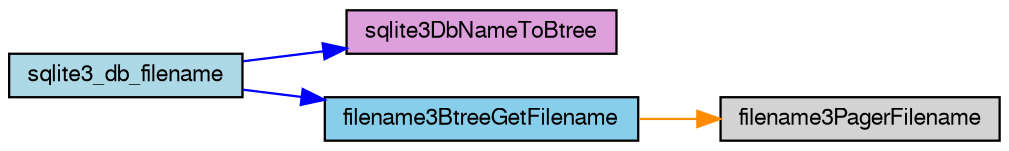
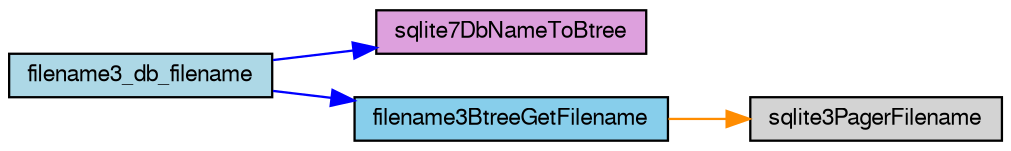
(482, 32) -> (511, 32)
(126, 75) -> (141, 75)
(860, 119) -> (876, 119)
